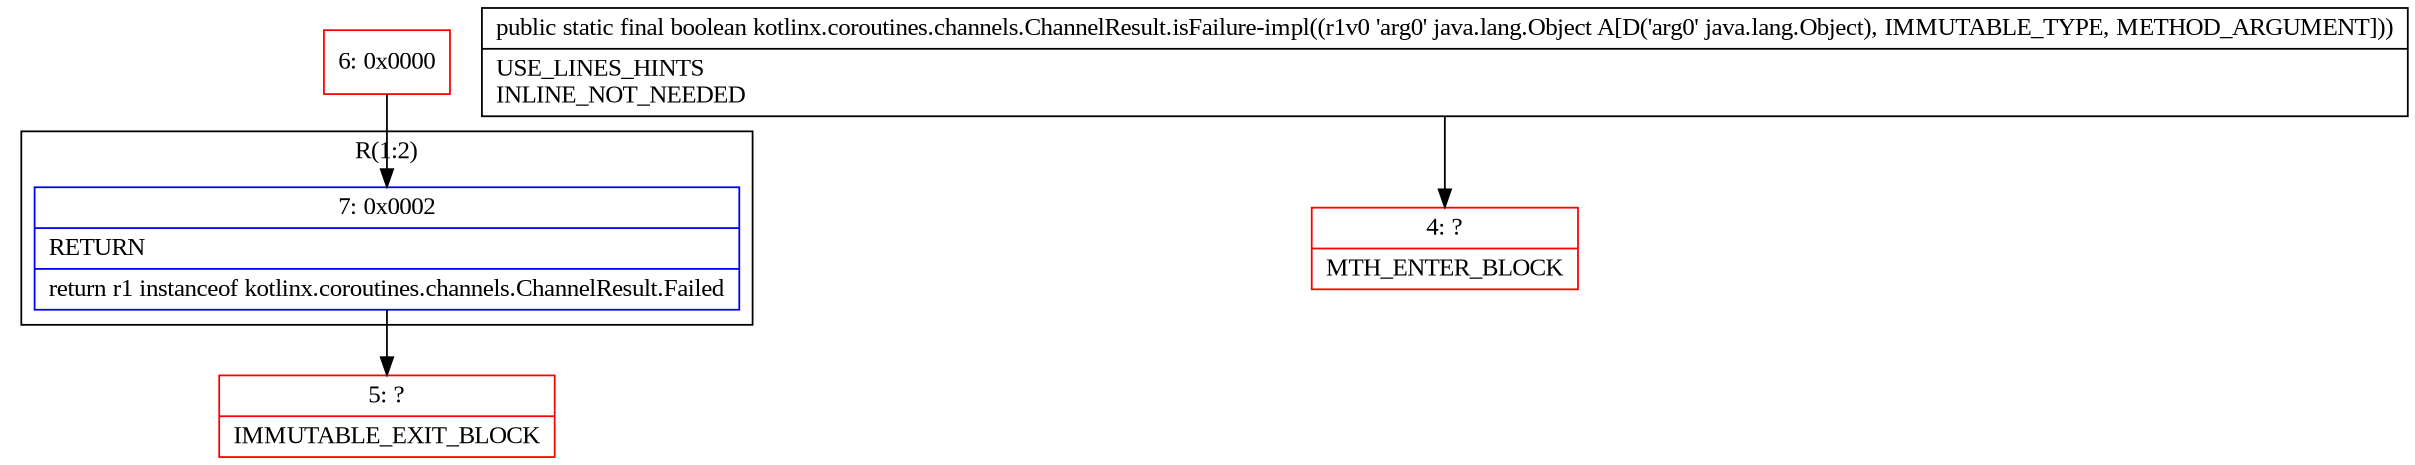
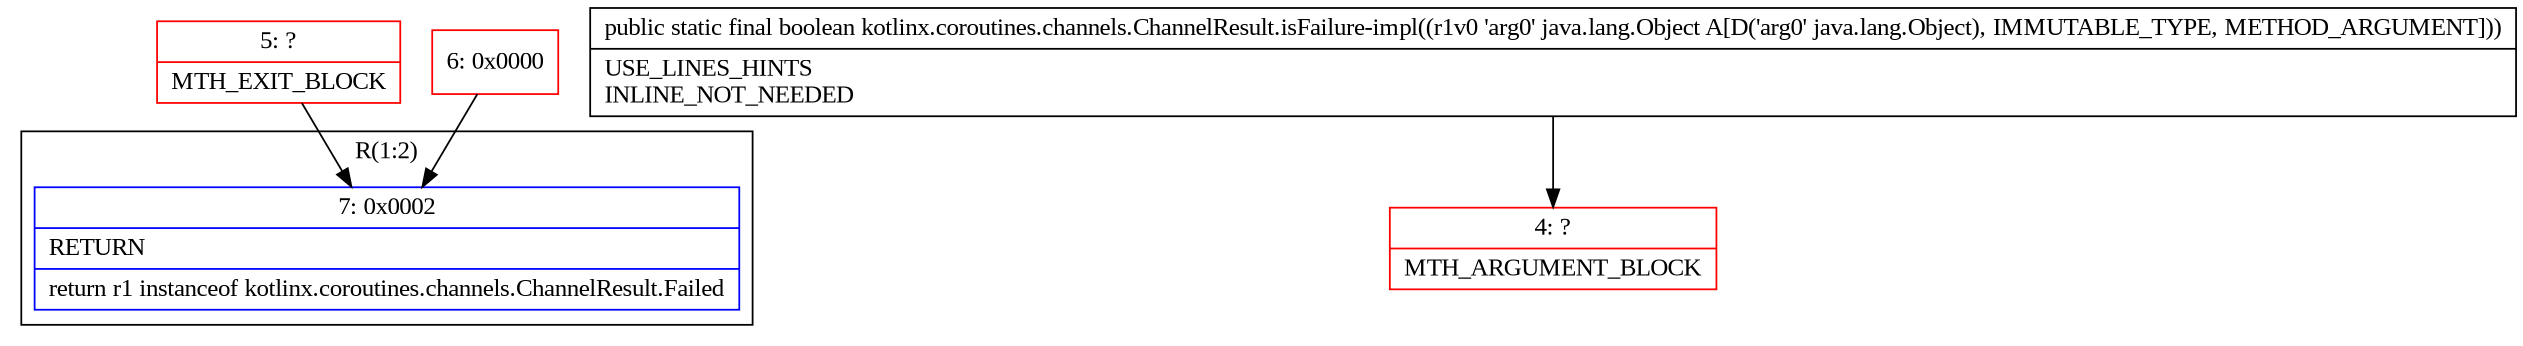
(1445, 268) -> (1553, 268)
(387, 336) -> (325, 142)
(387, 436) -> (279, 82)
